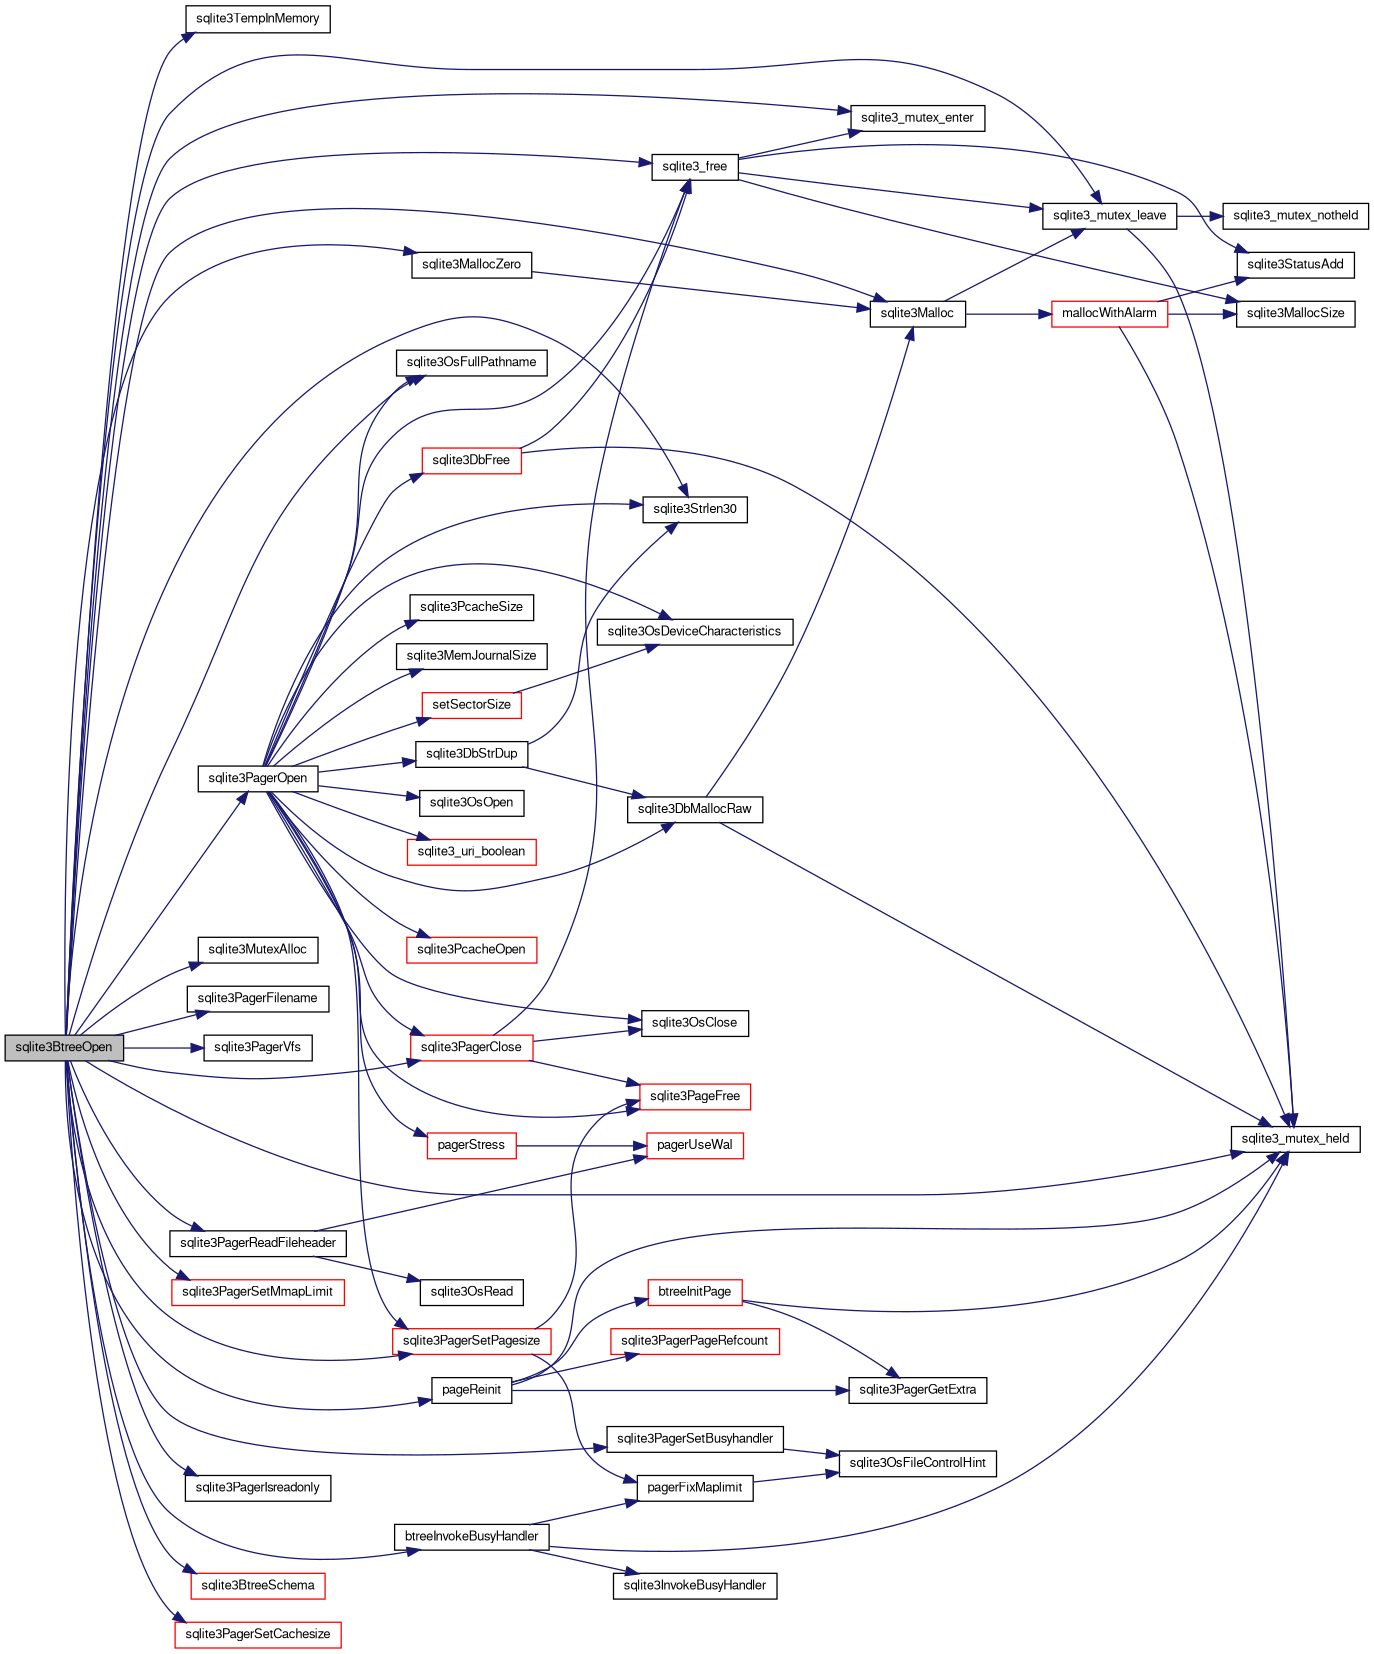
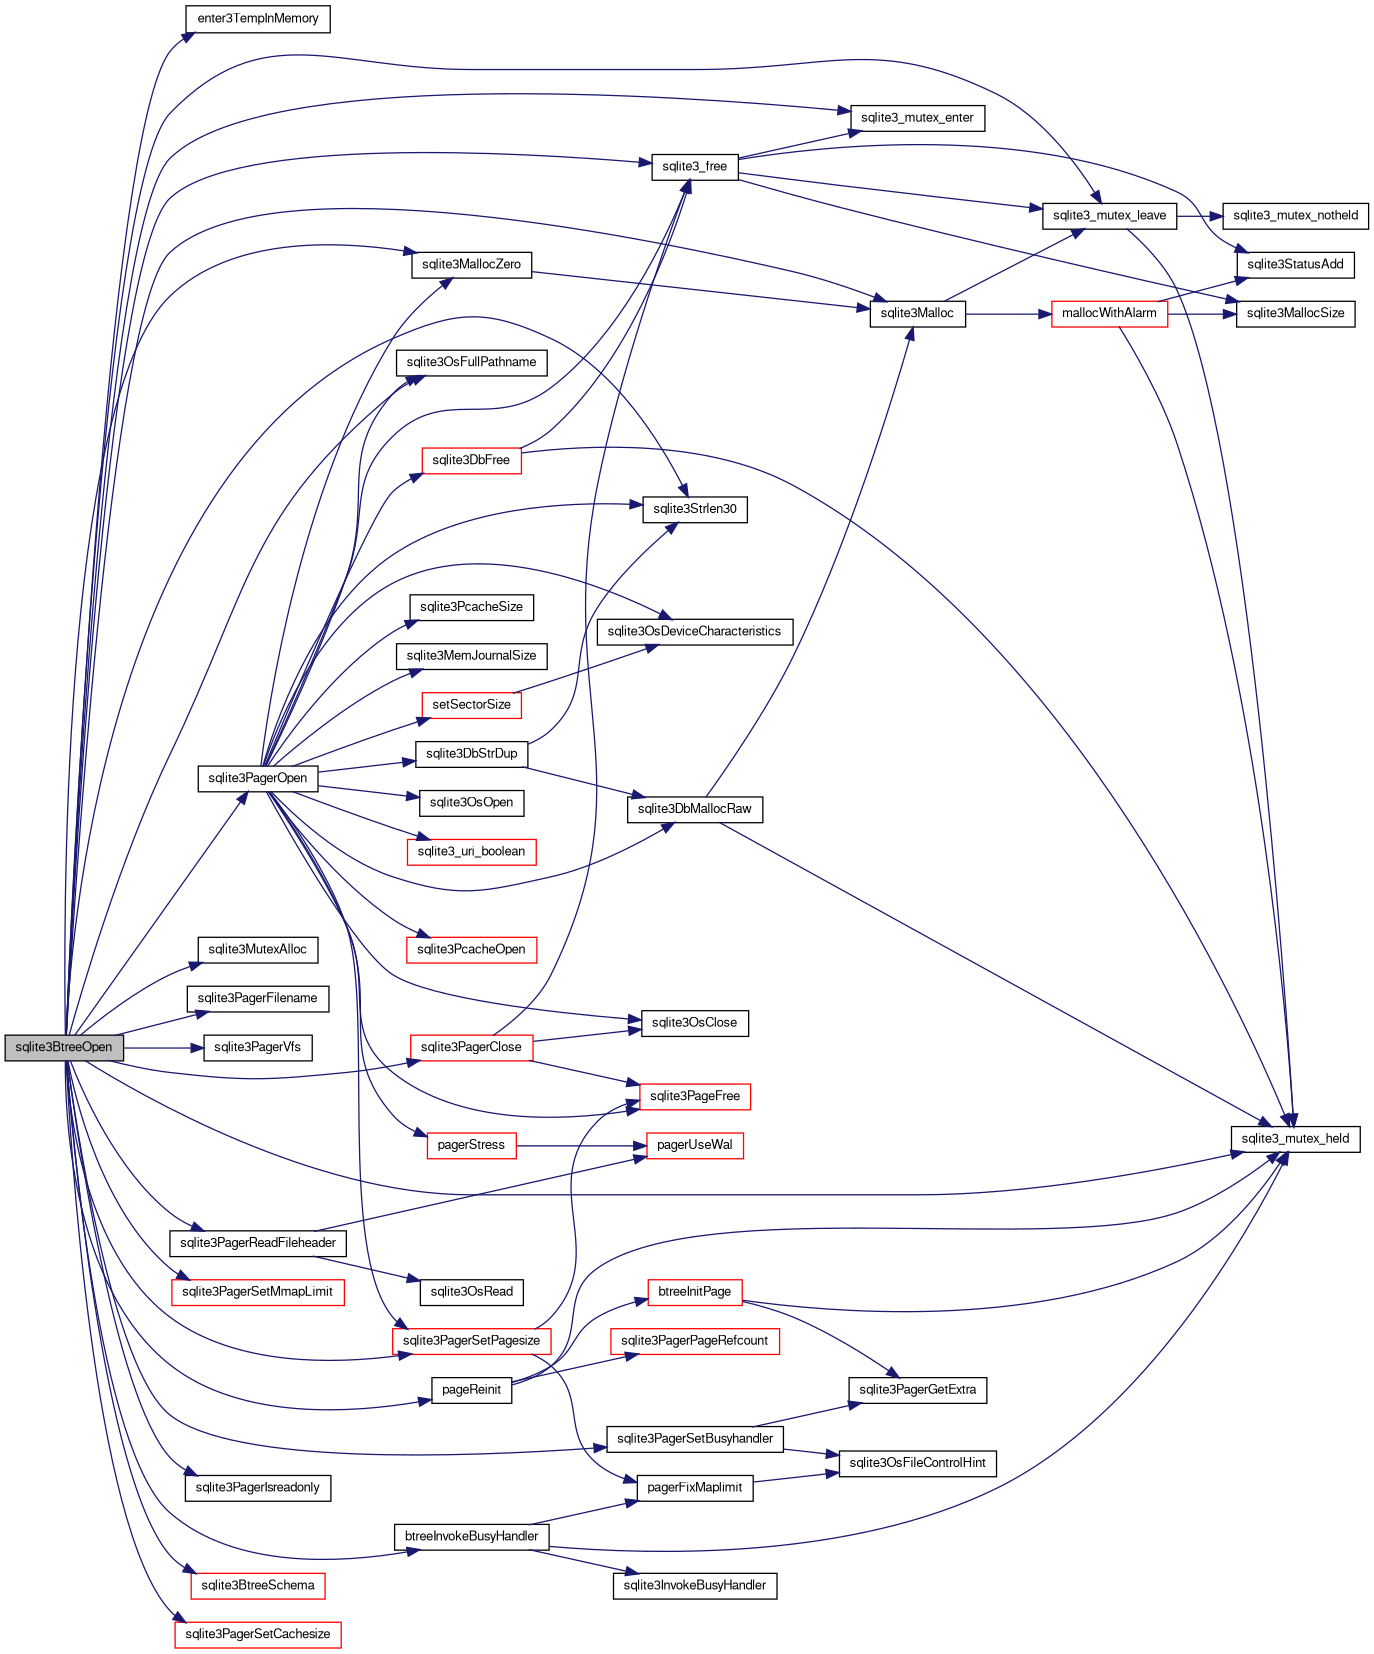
(258, 19) -> (258, 19)
(339, 913) -> (317, 511)
(674, 1390) -> (800, 1416)
